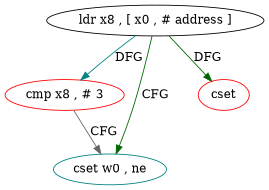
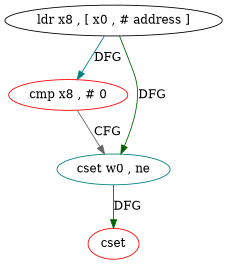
(187, 56) -> (114, 202)
(65, 95) -> (68, 95)
(155, 95) -> (152, 95)
